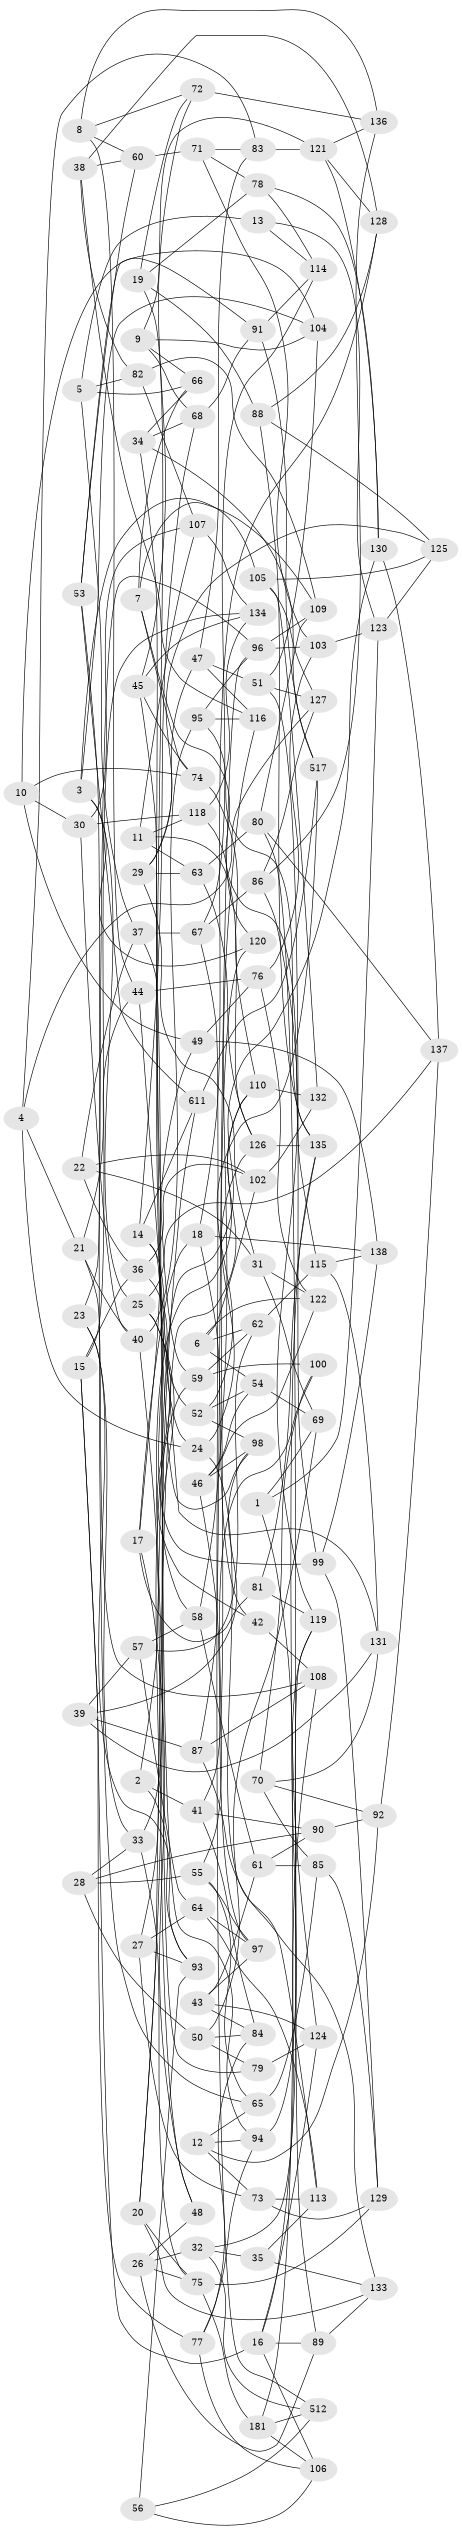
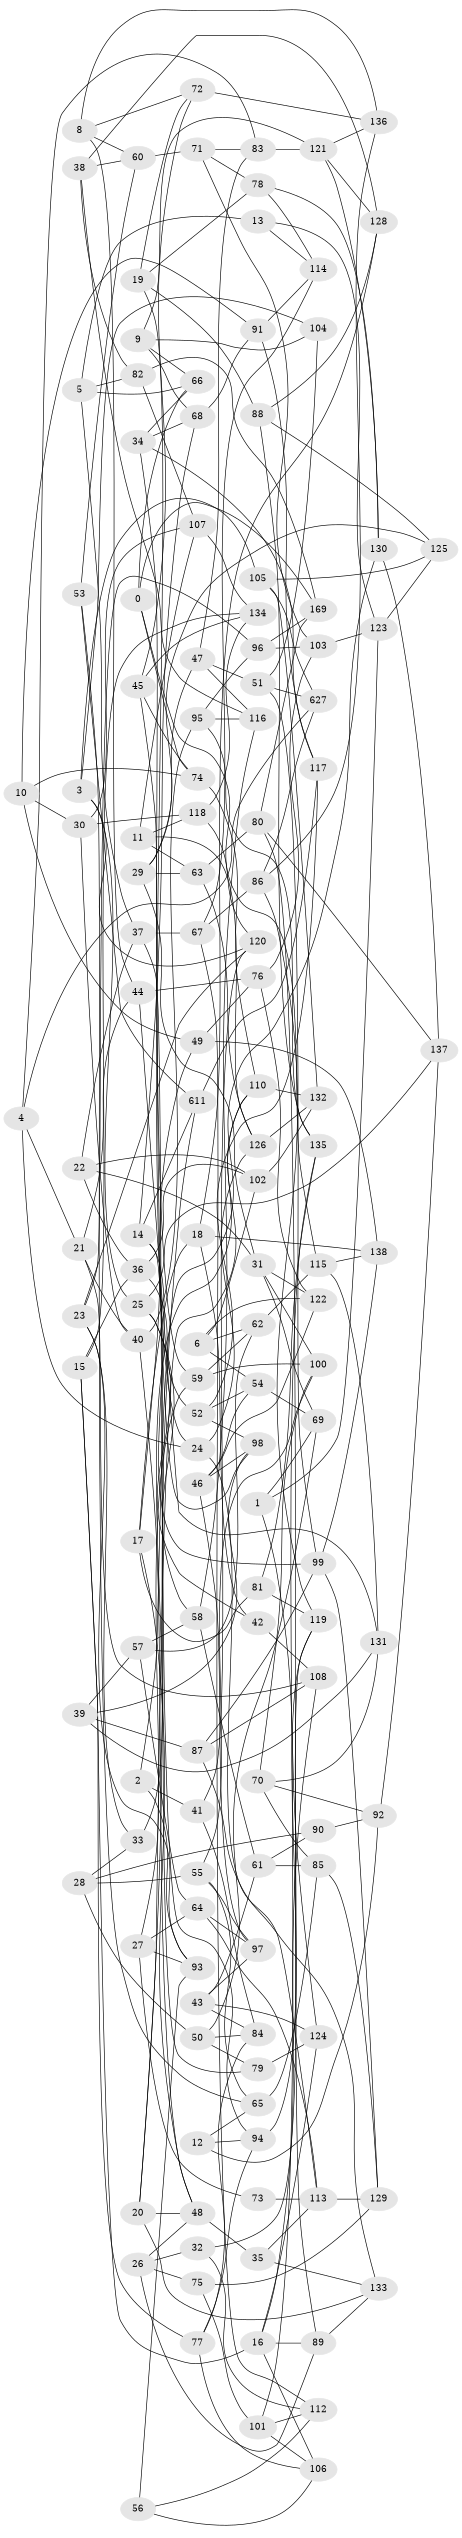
(152, 254) -> none
(138, 600) -> (138, 600)
(318, 610) -> (318, 610)
(318, 701) -> (318, 701)
(318, 769) -> (318, 769)
none -> (141, 1136)
(284, 1146) -> (287, 1123)
(221, 1198) -> (264, 1661)
none -> (288, 1315)
(258, 1821) -> none
(159, 2065) -> none
(228, 2171) -> none
(318, 2219) -> (349, 2199)
(166, 2250) -> (168, 2213)
(231, 2254) -> (221, 2231)
(318, 2410) -> (318, 2410)
(258, 2427) -> (258, 2427)
